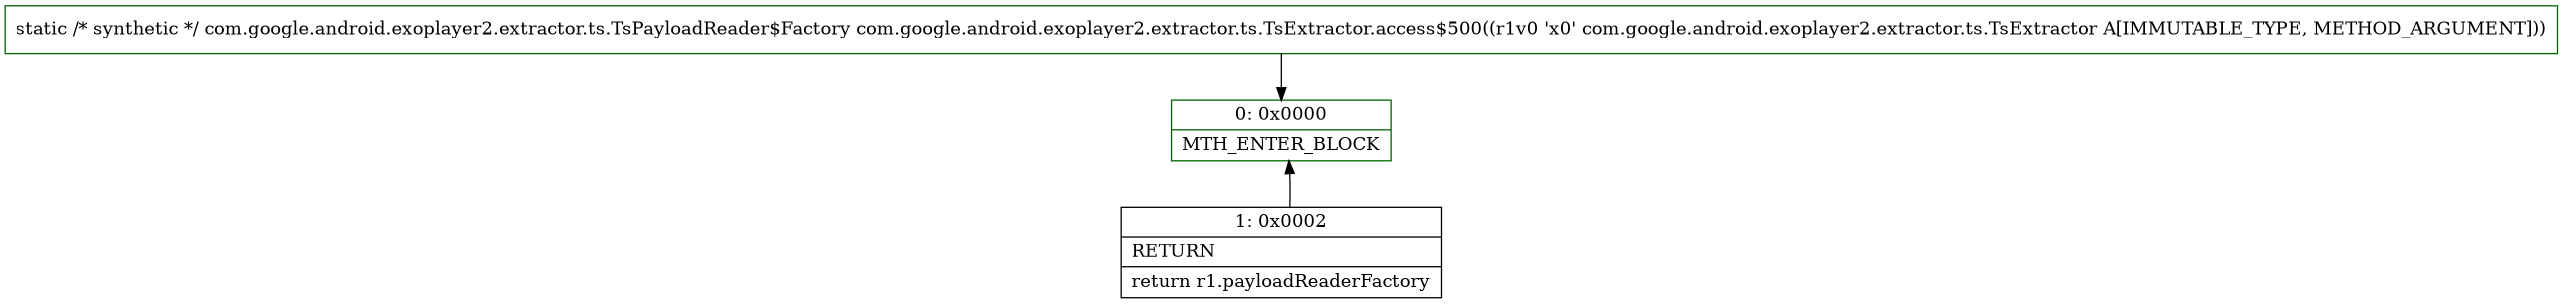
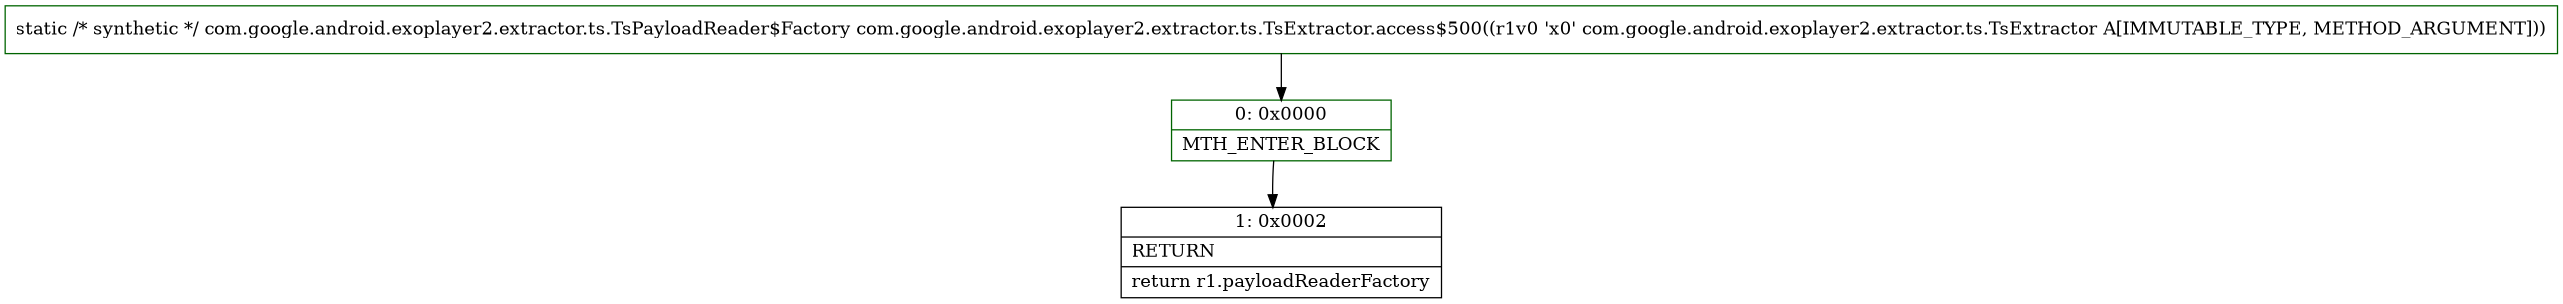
(1290, 191) -> (1273, 178)
